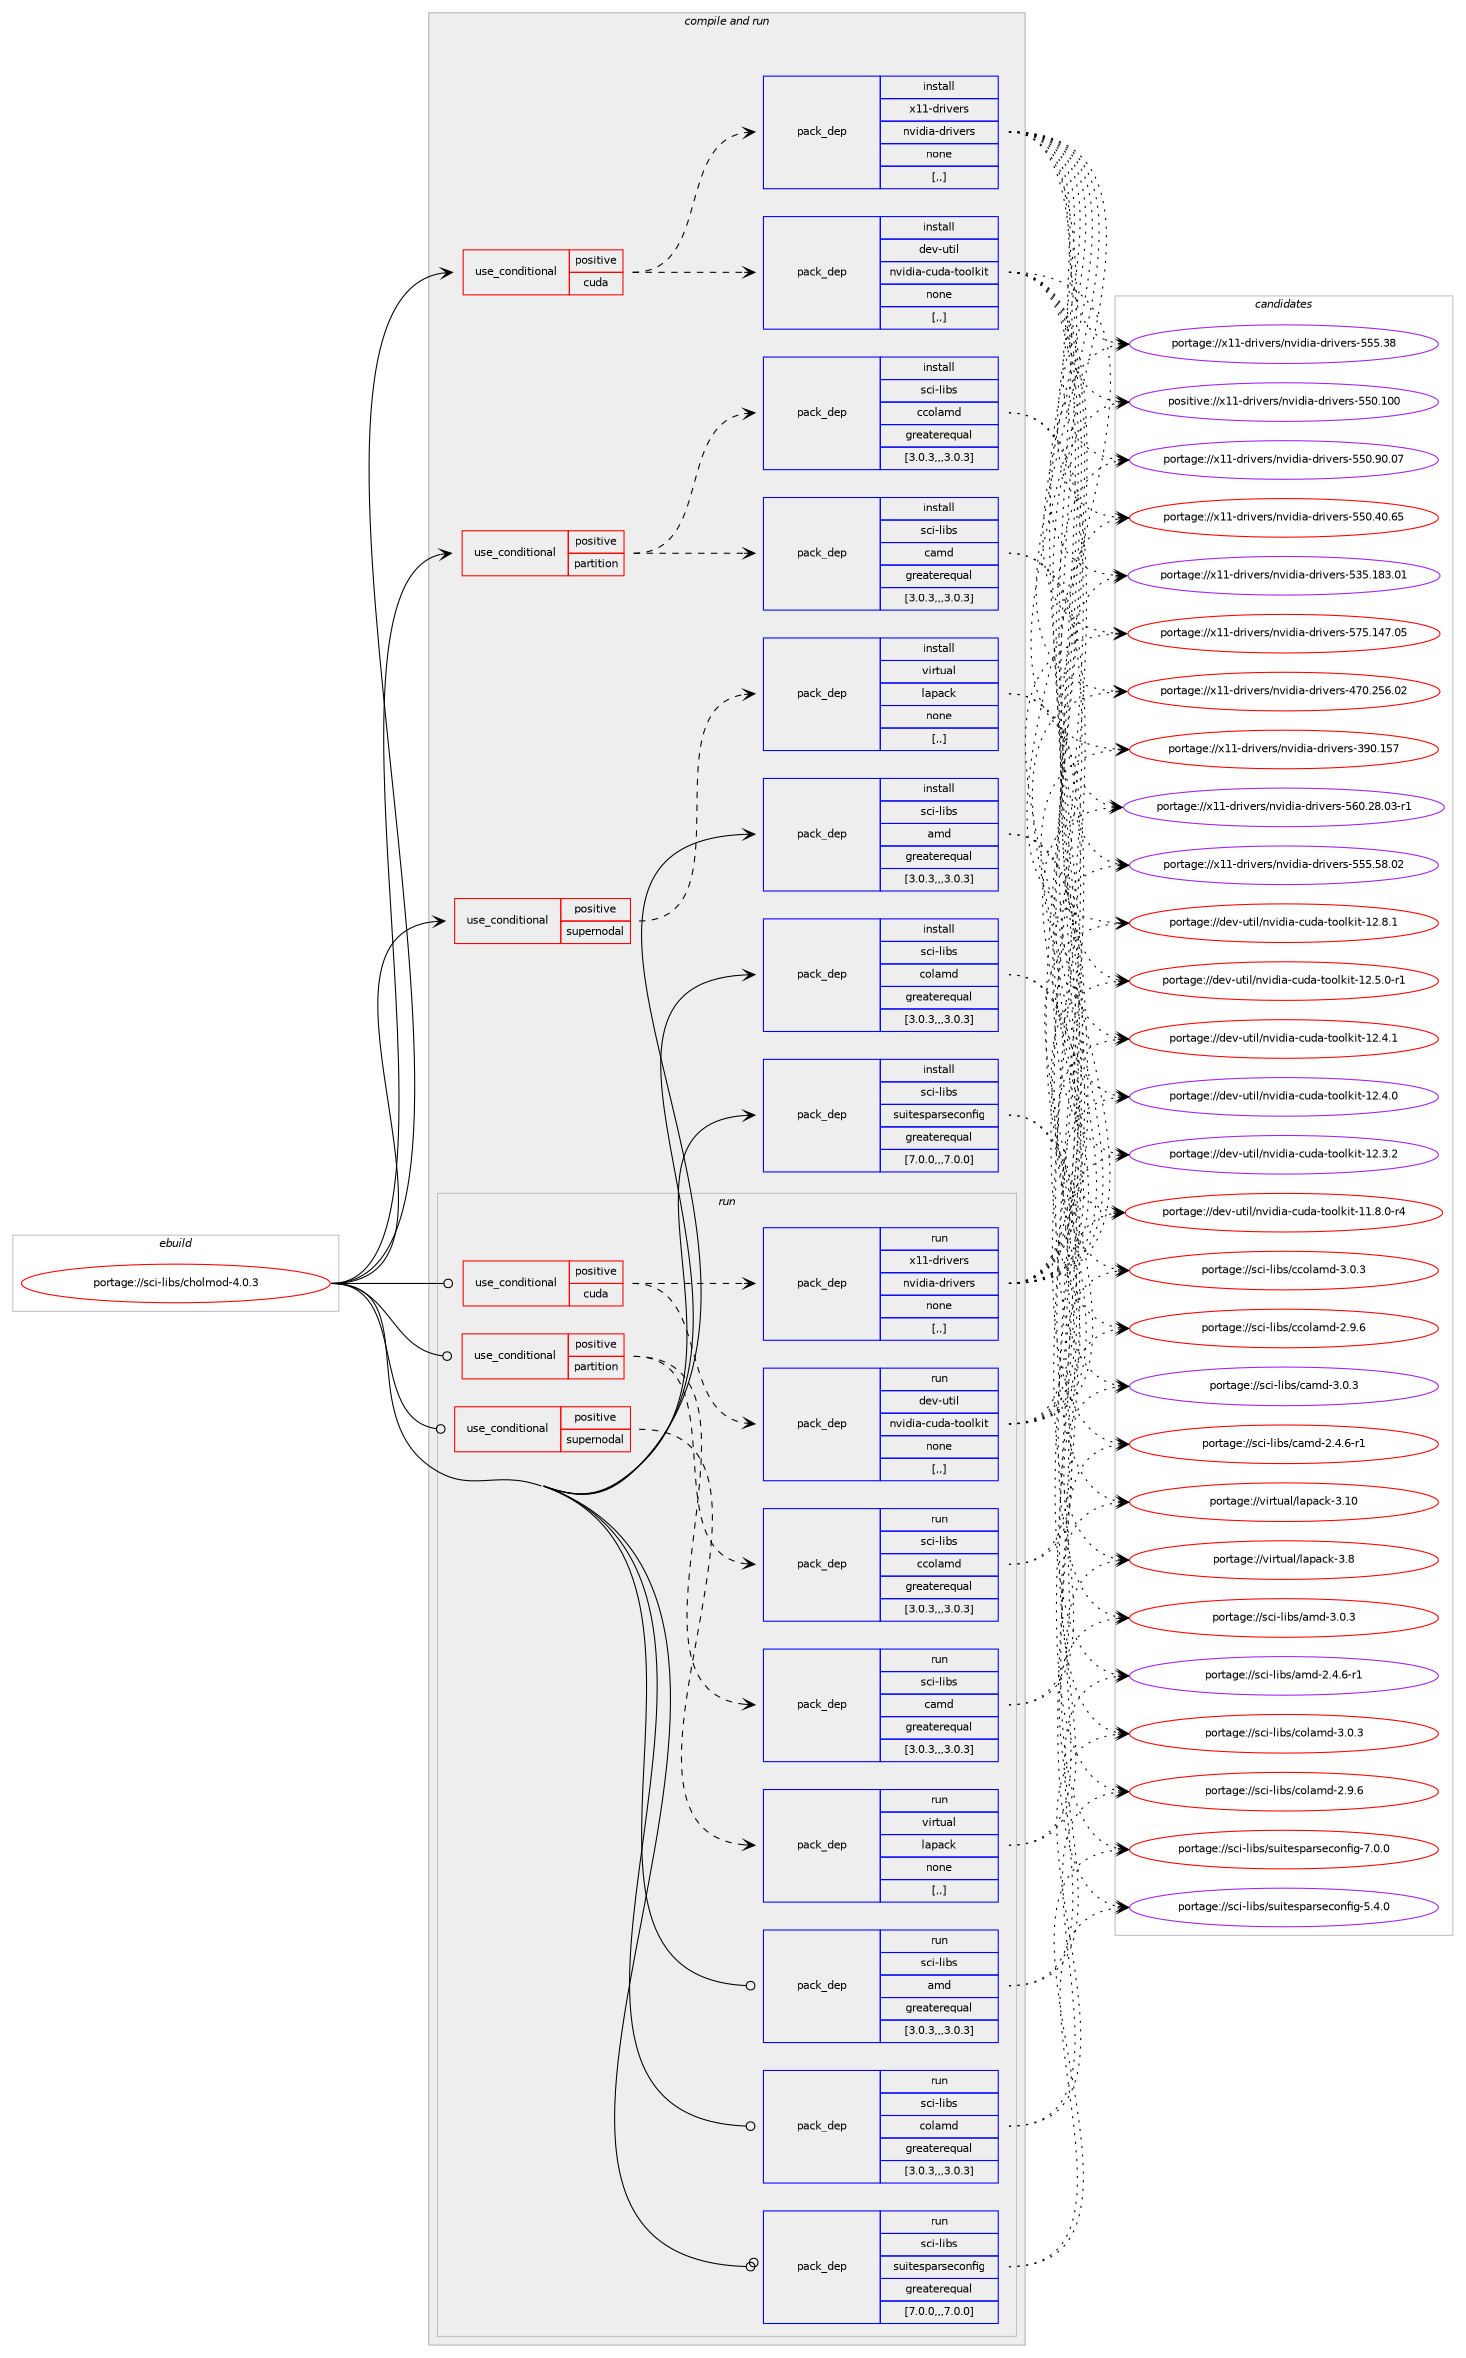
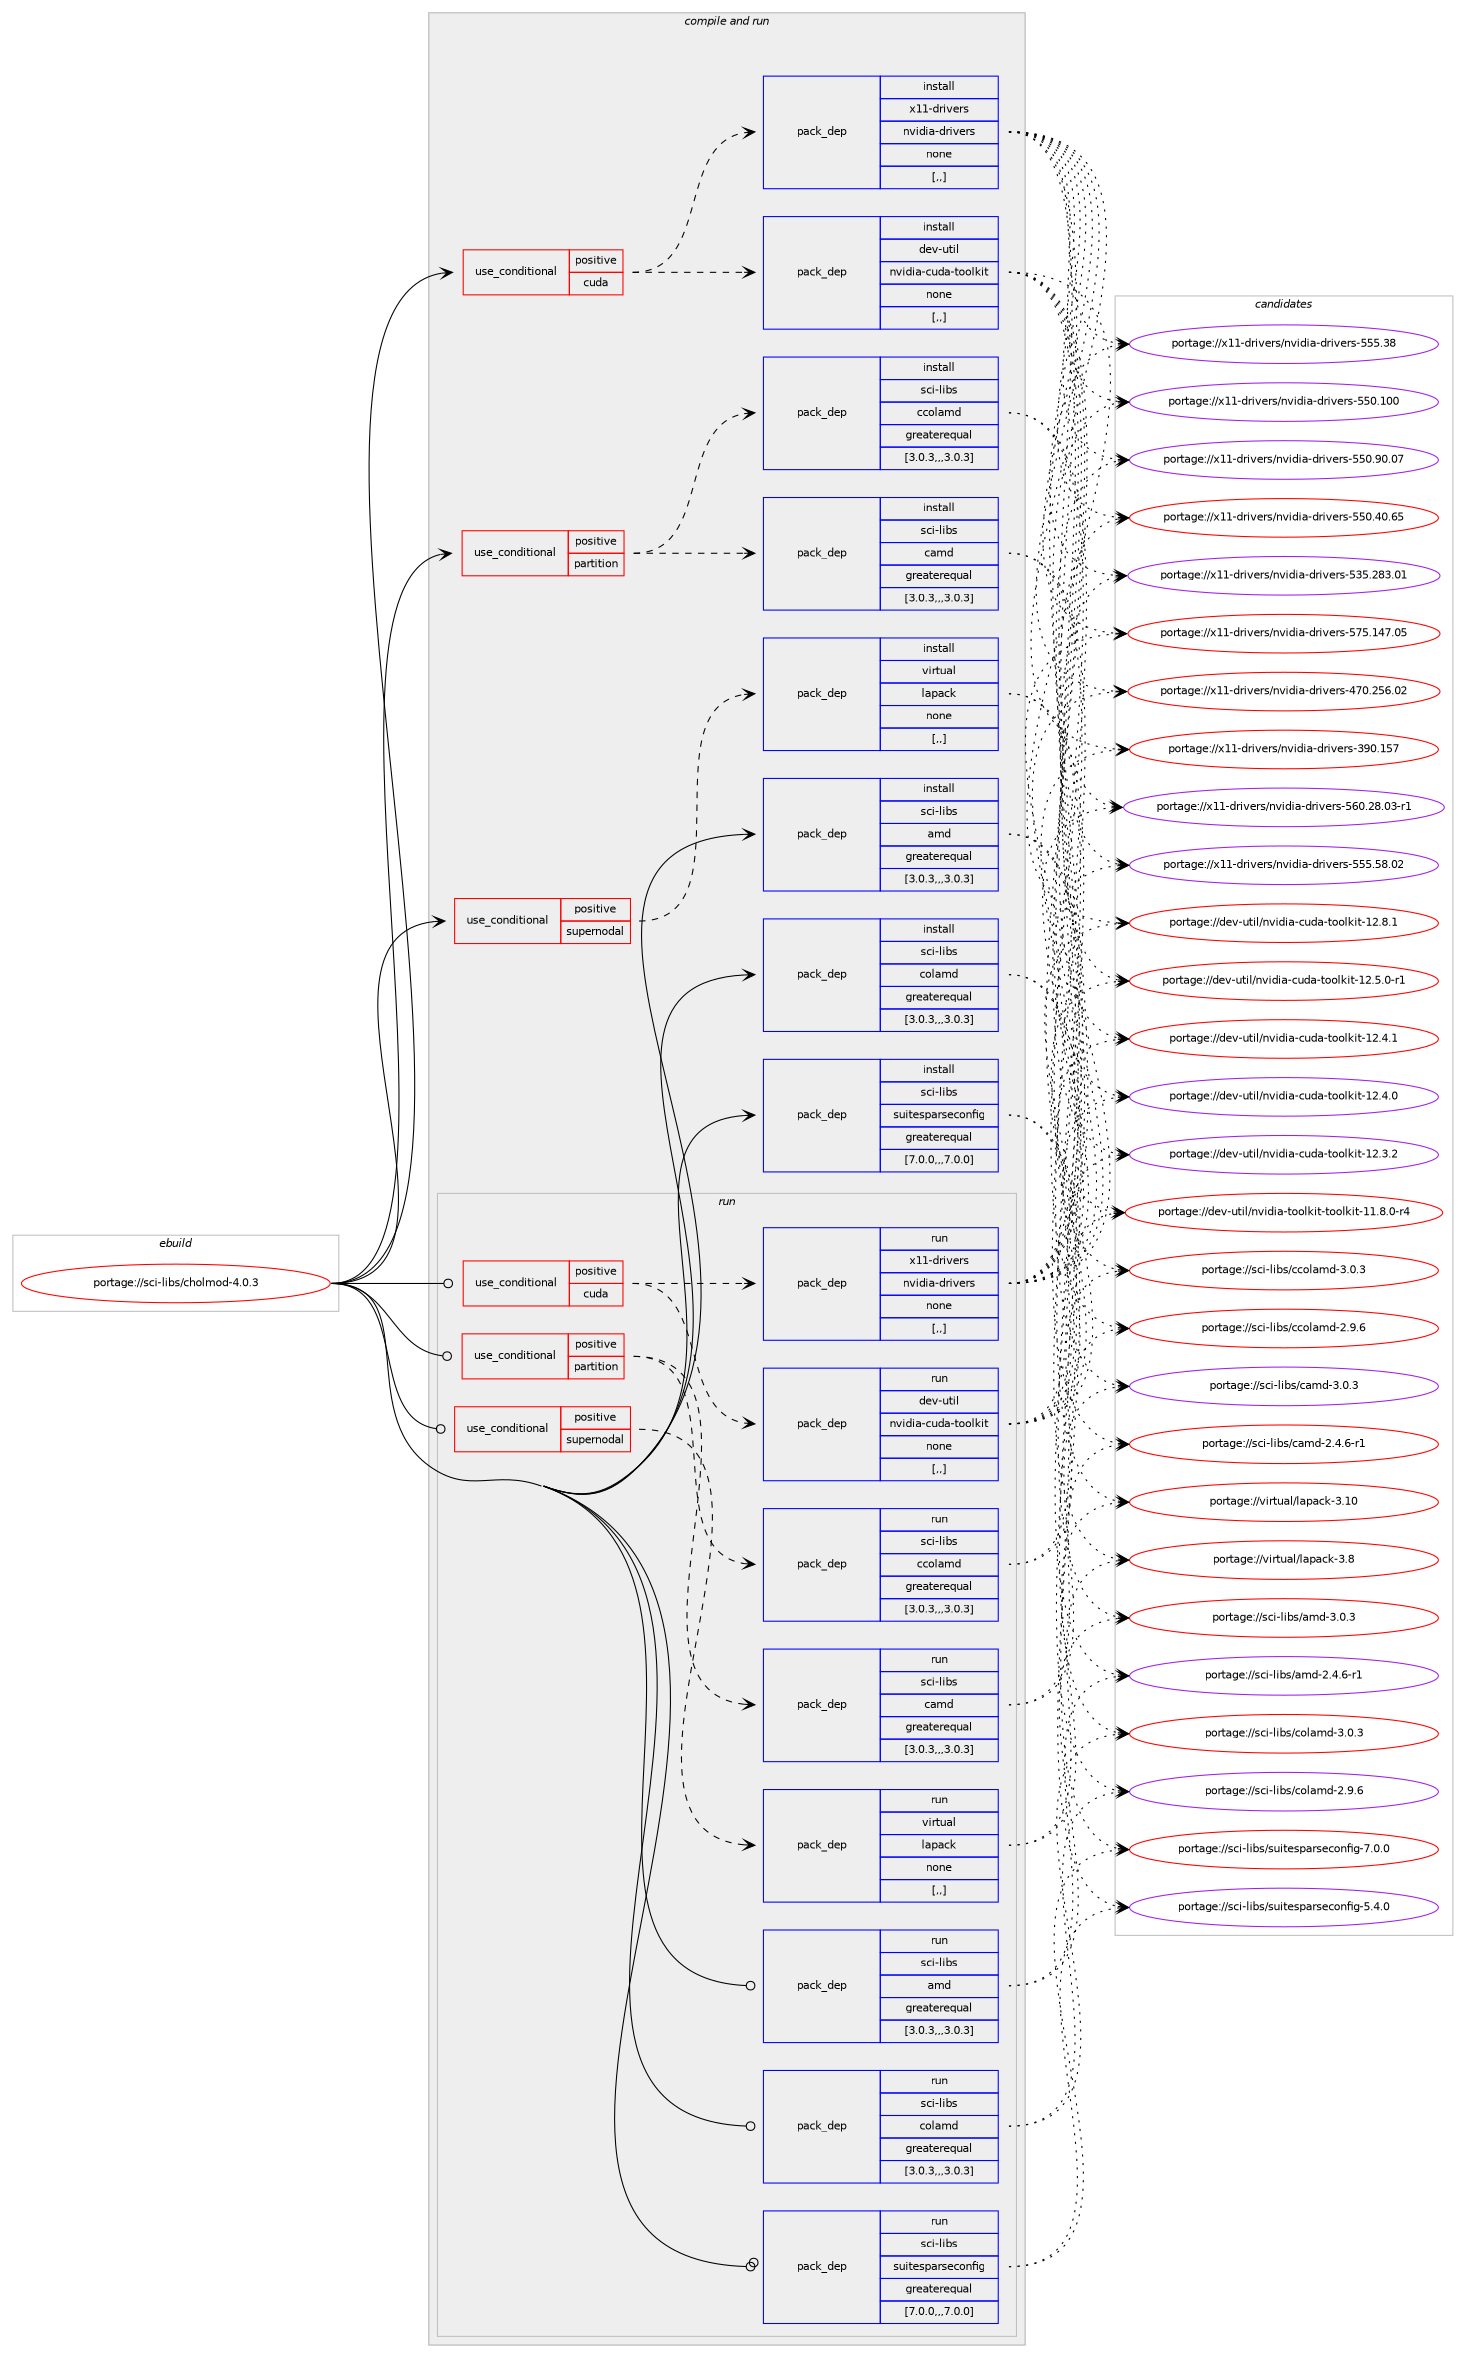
(1284, 402) -> (1284, 402)
(1284, 576) -> (1284, 576)
(1284, 1213) -> (1284, 1213)
(1284, 1792) -> (1284, 1792)
